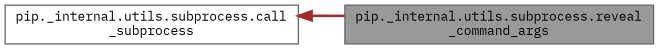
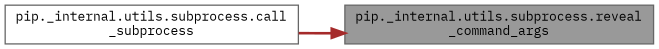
(328, 16) -> (315, 33)
